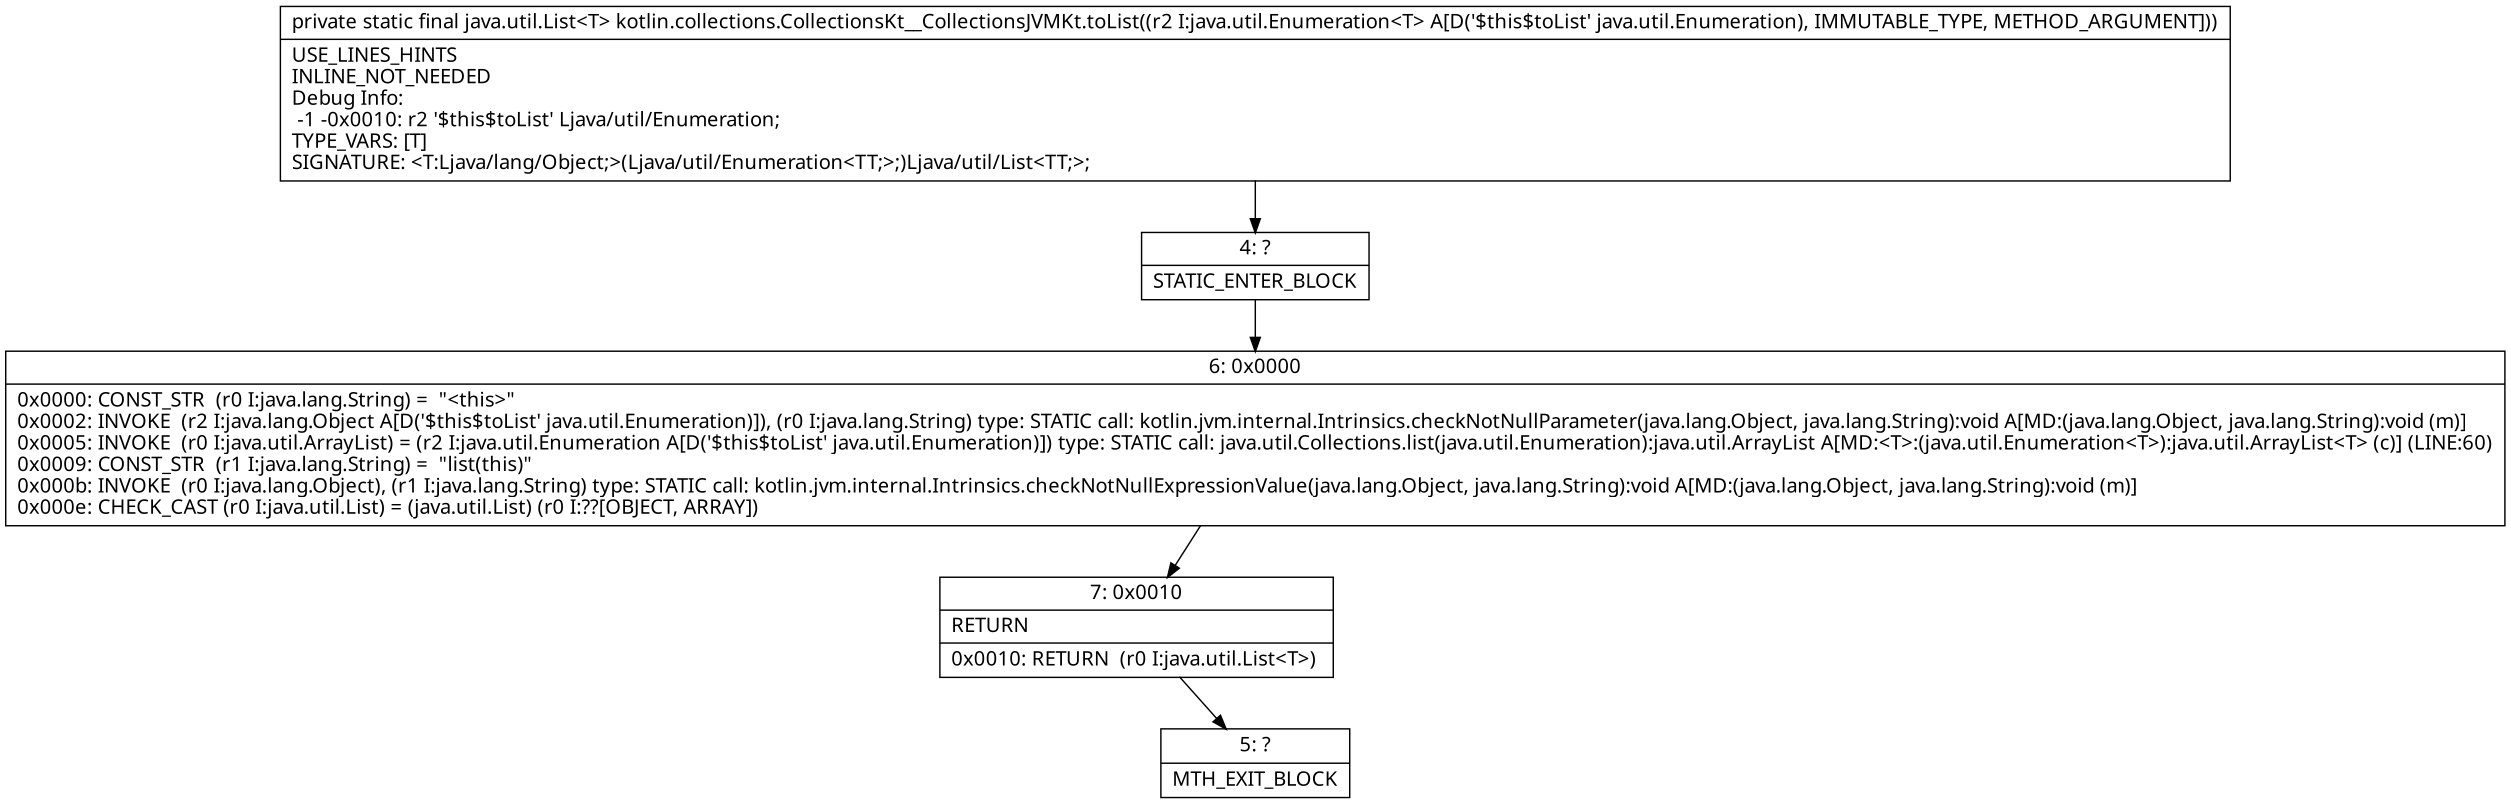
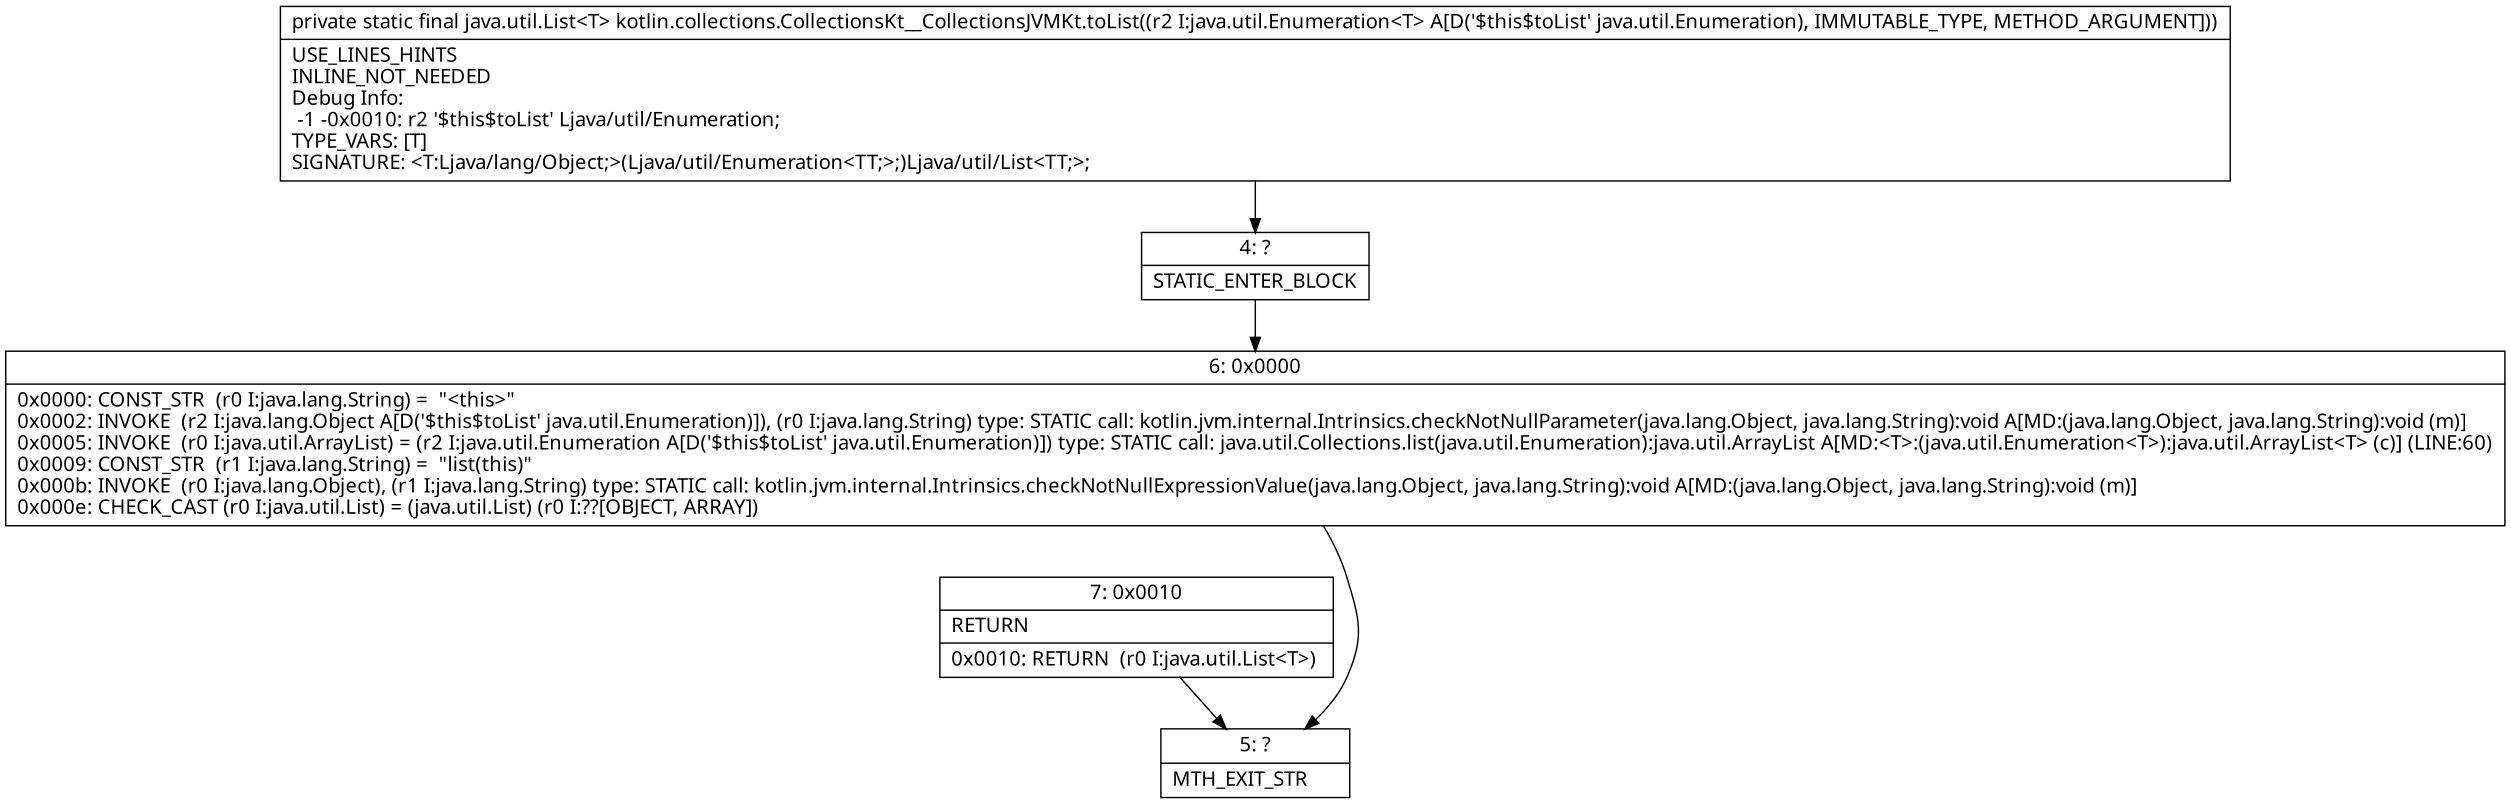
(1188, 545) -> (1358, 625)
(1255, 780) -> (1240, 780)
